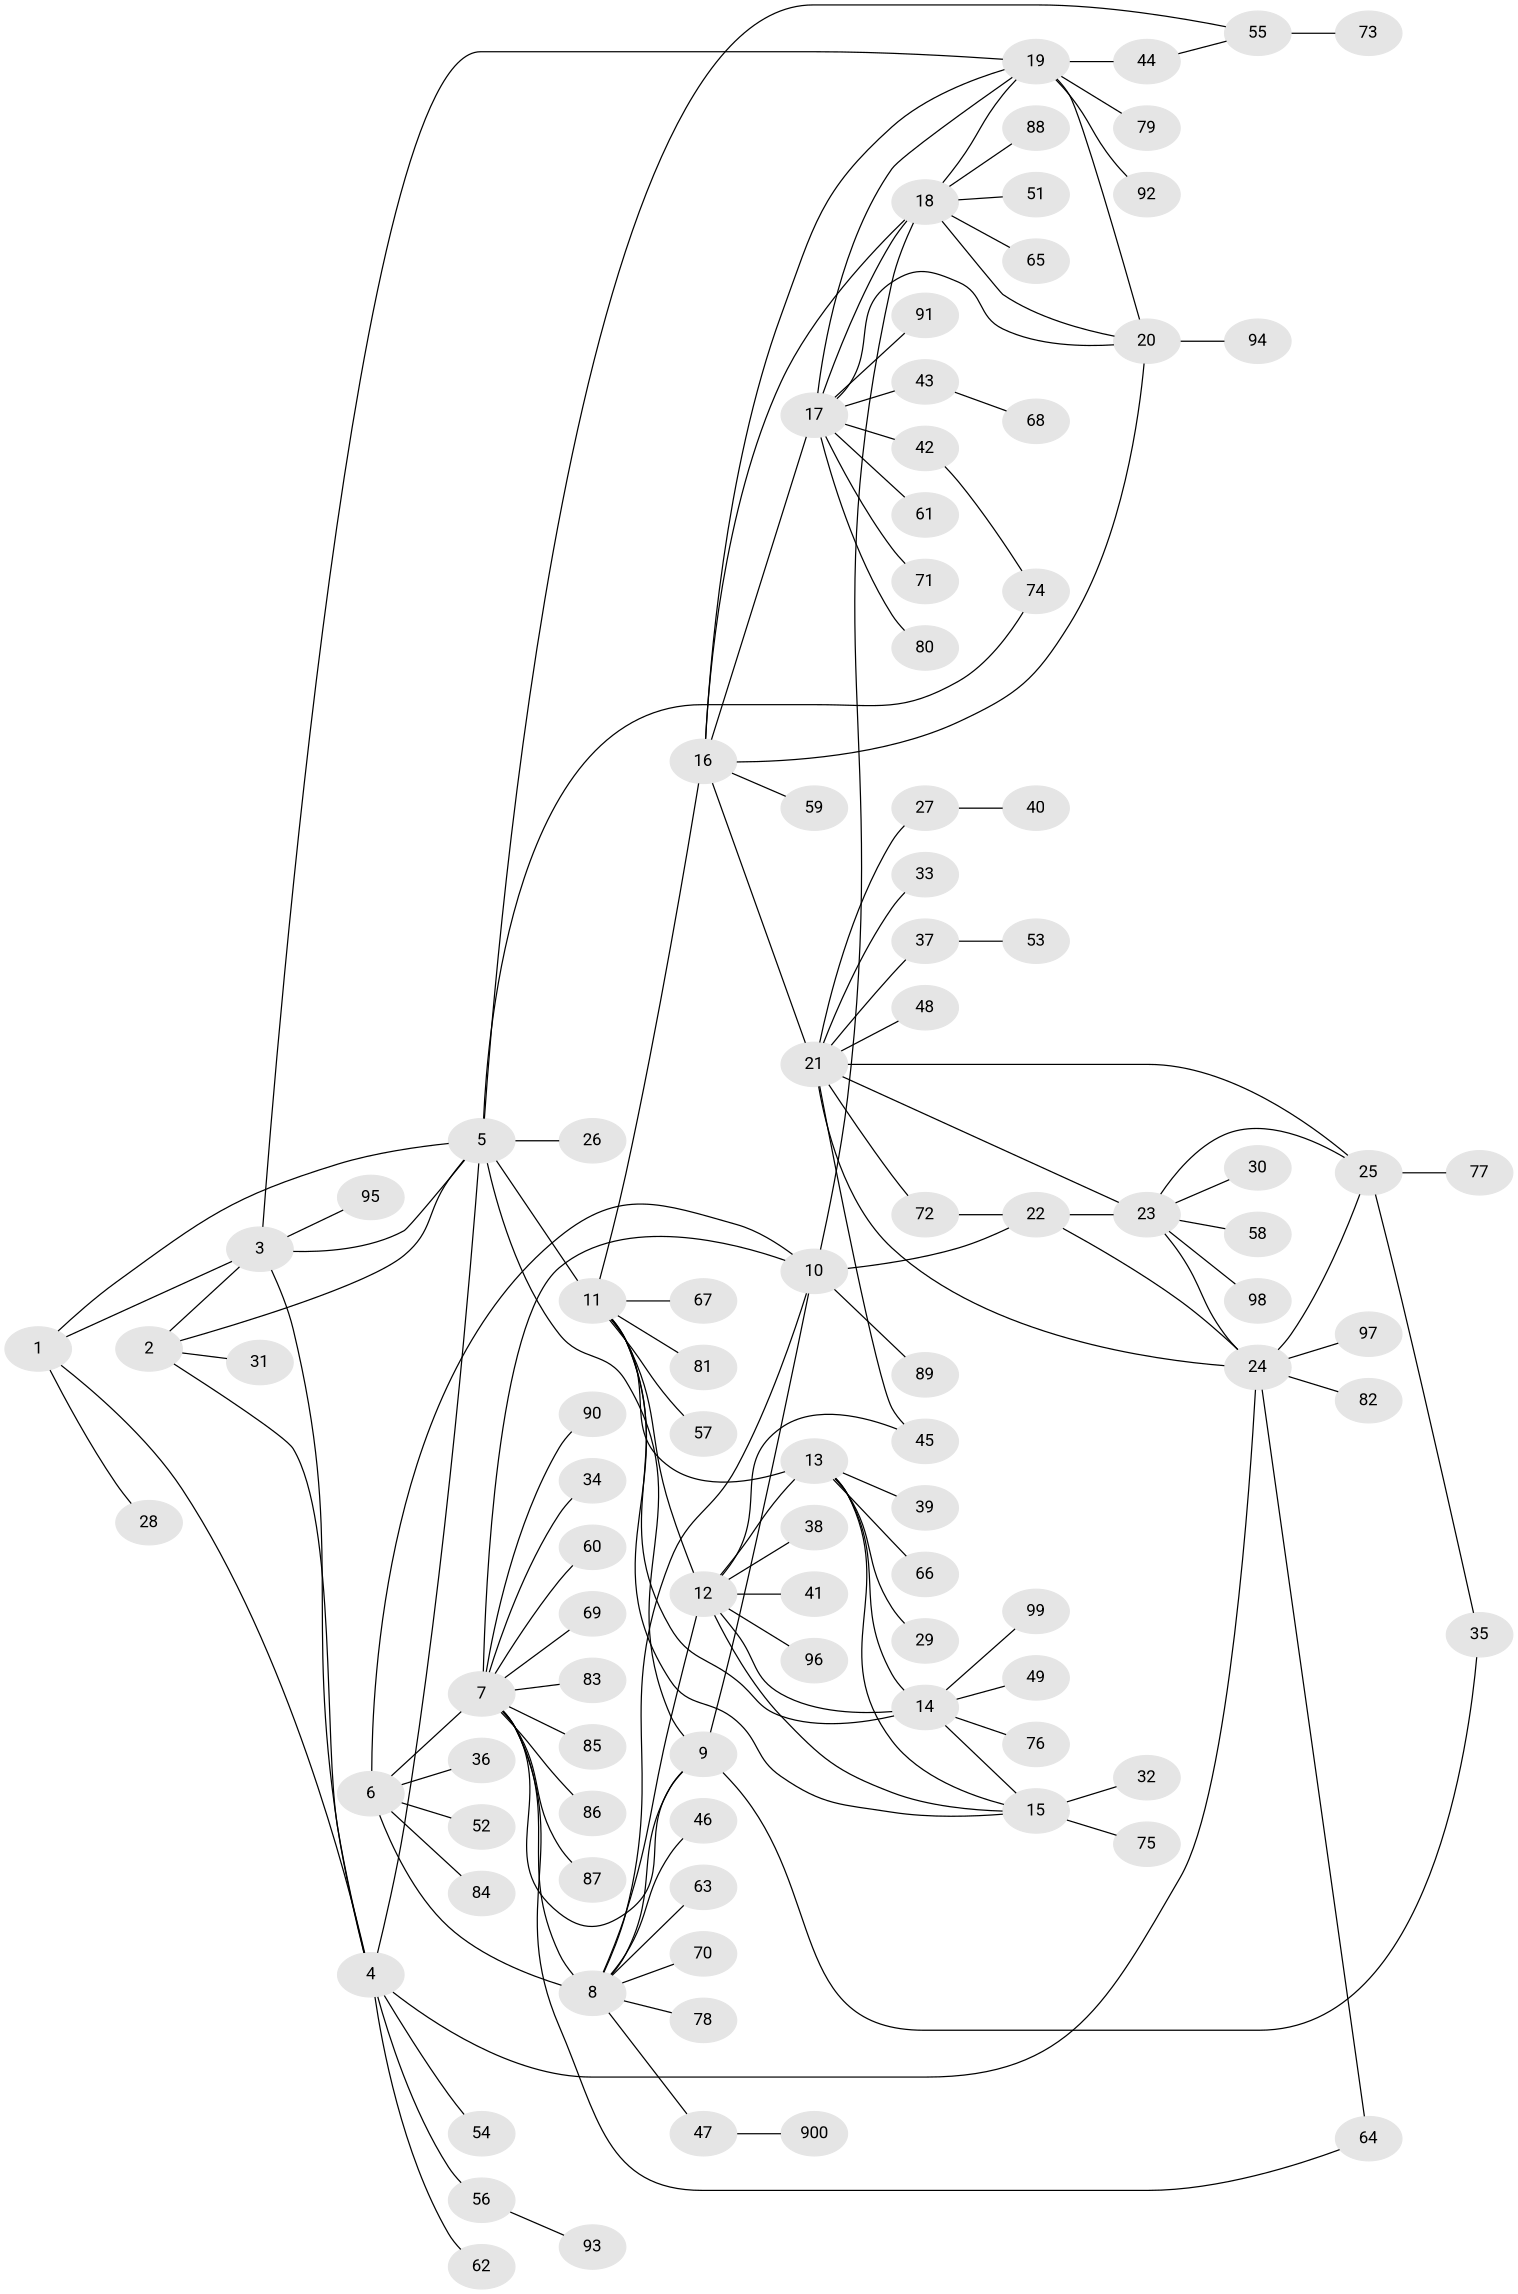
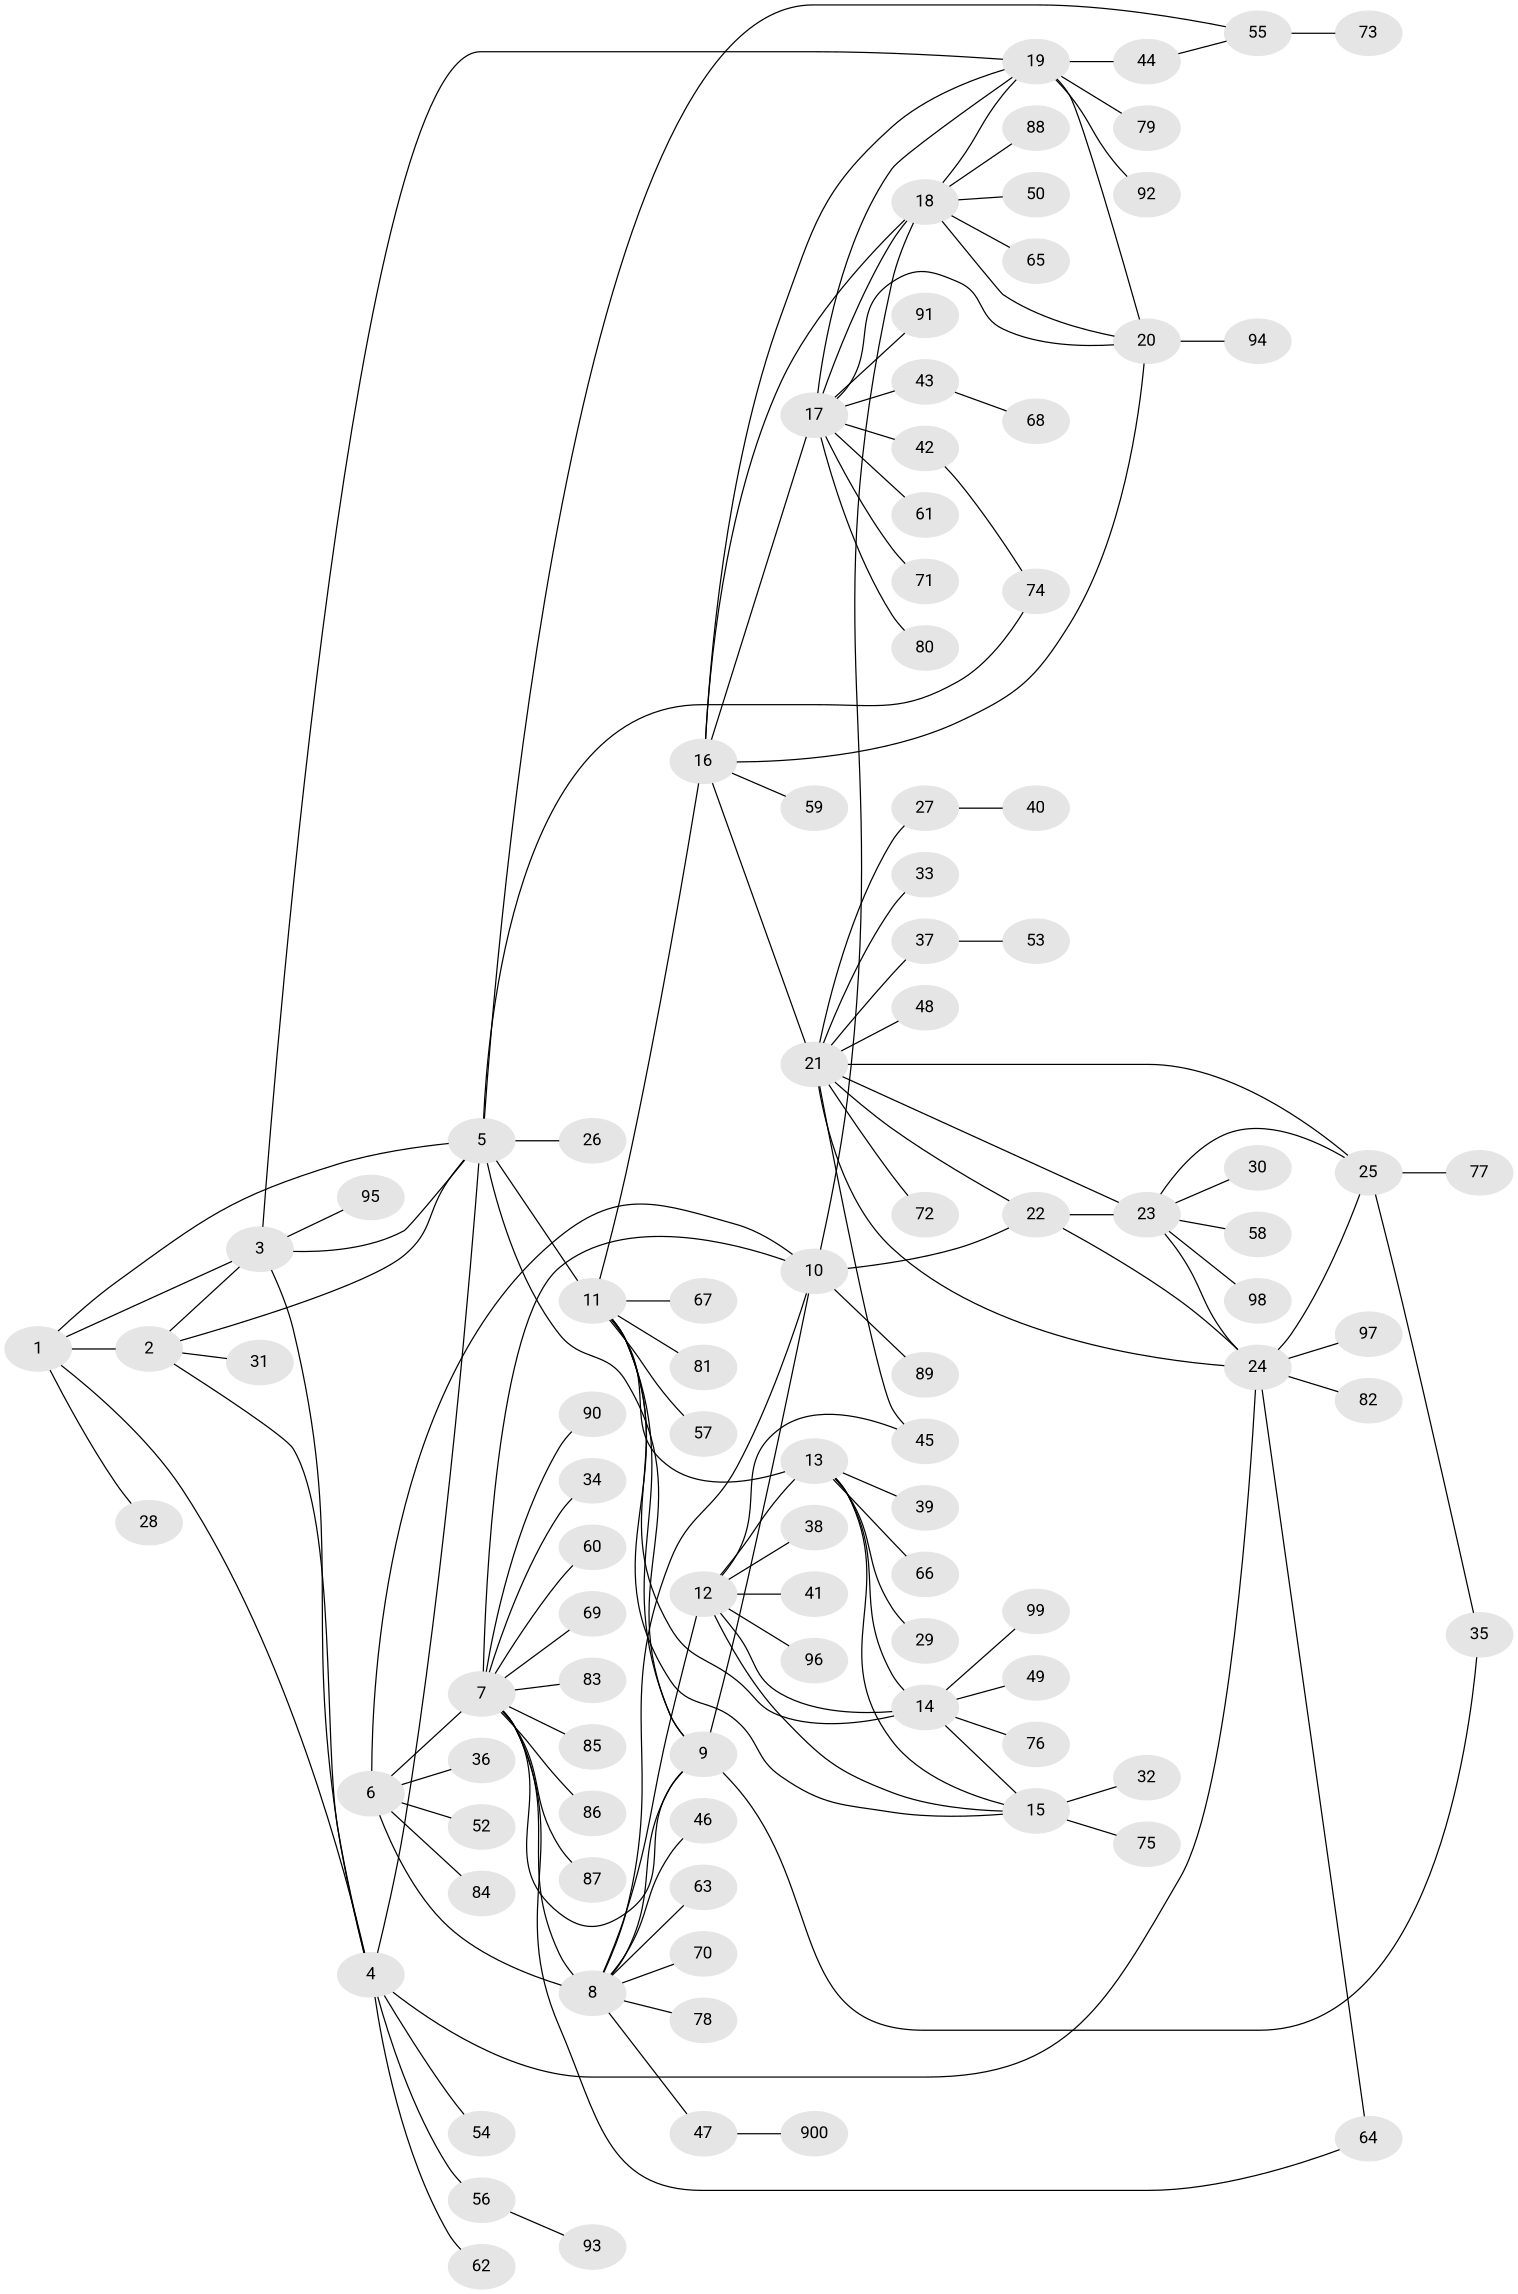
(1036, 195) -> (1036, 195)
(981, 1215) -> (919, 1147)
none -> (94, 1349)
(665, 1490) -> (650, 1506)
